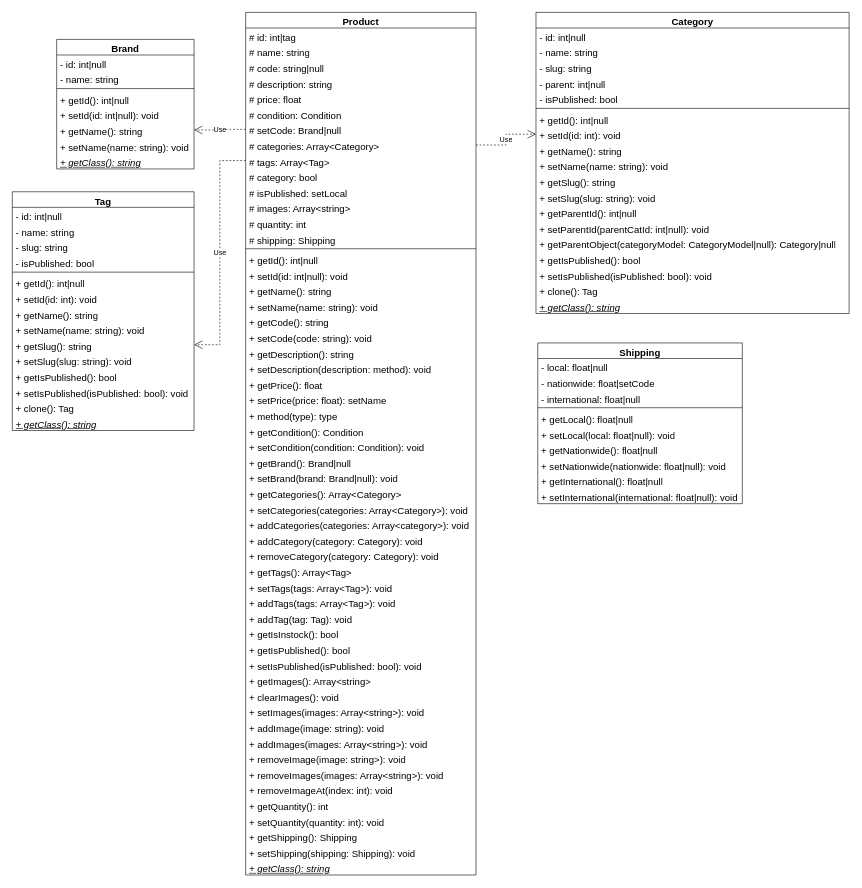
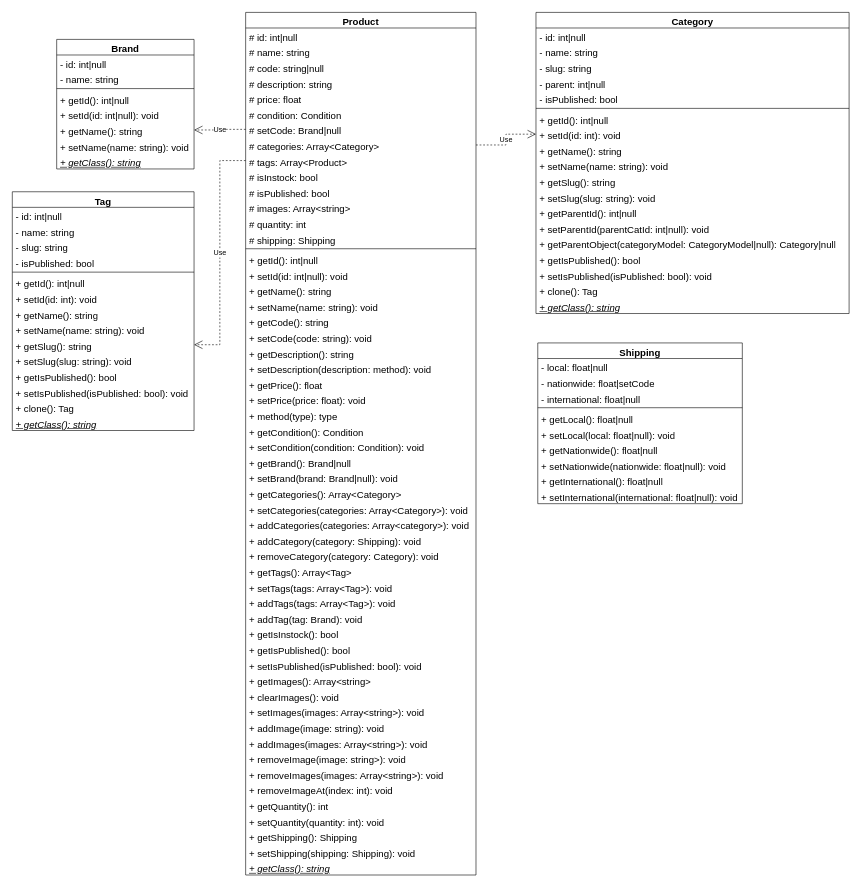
(277, 38) -> (277, 38)
(294, 163) -> (305, 163)
(287, 178) -> (289, 178)
(302, 194) -> (292, 194)
(328, 401) -> (319, 401)
(347, 542) -> (344, 542)
(306, 620) -> (312, 620)
